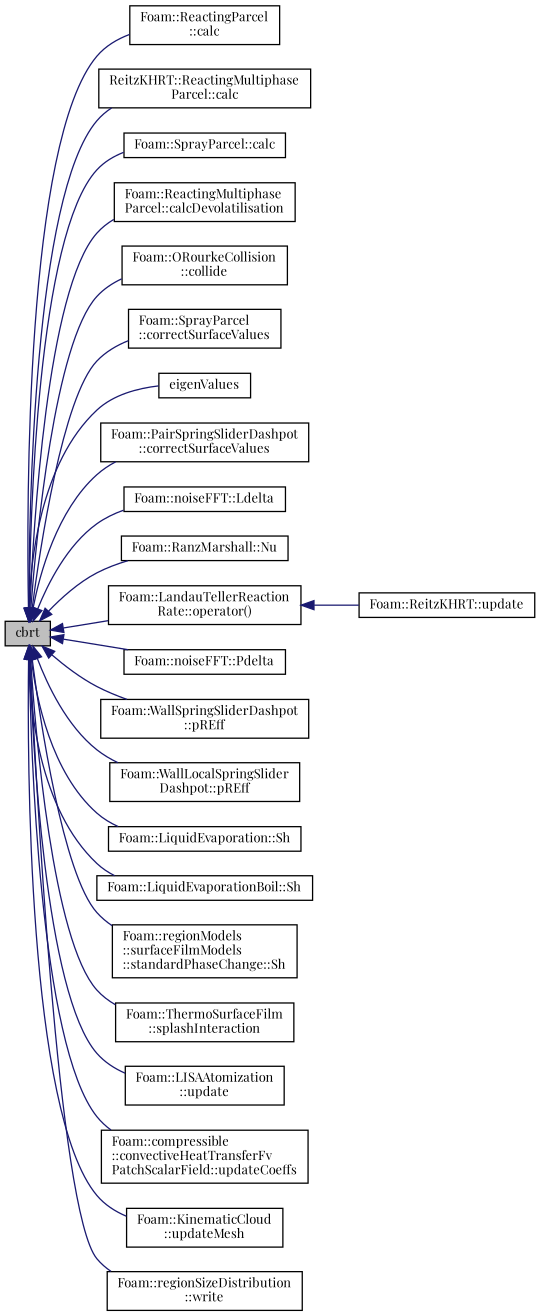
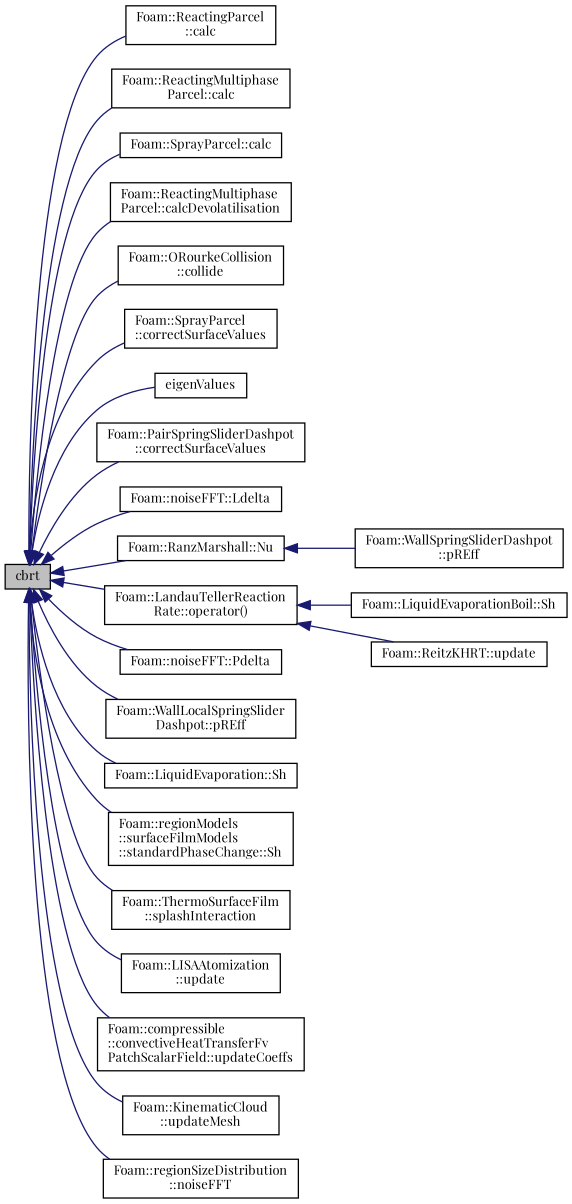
(205, 88) -> (201, 88)
(87, 681) -> (326, 548)
(73, 833) -> (331, 605)
(205, 1291) -> (201, 1179)
